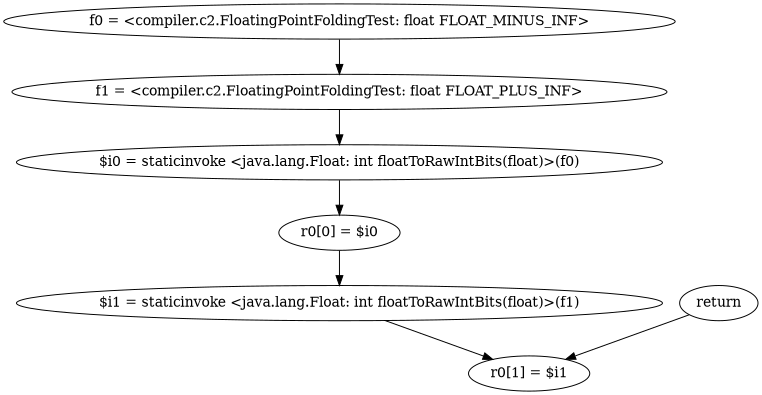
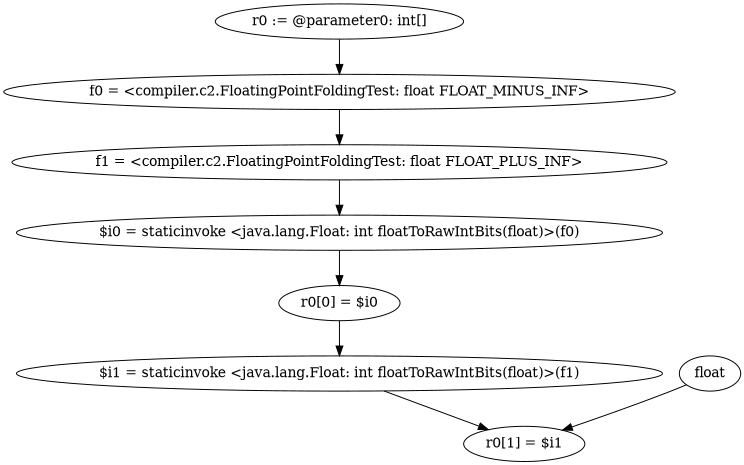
none -> (339, 22)
(719, 303) -> (710, 374)
